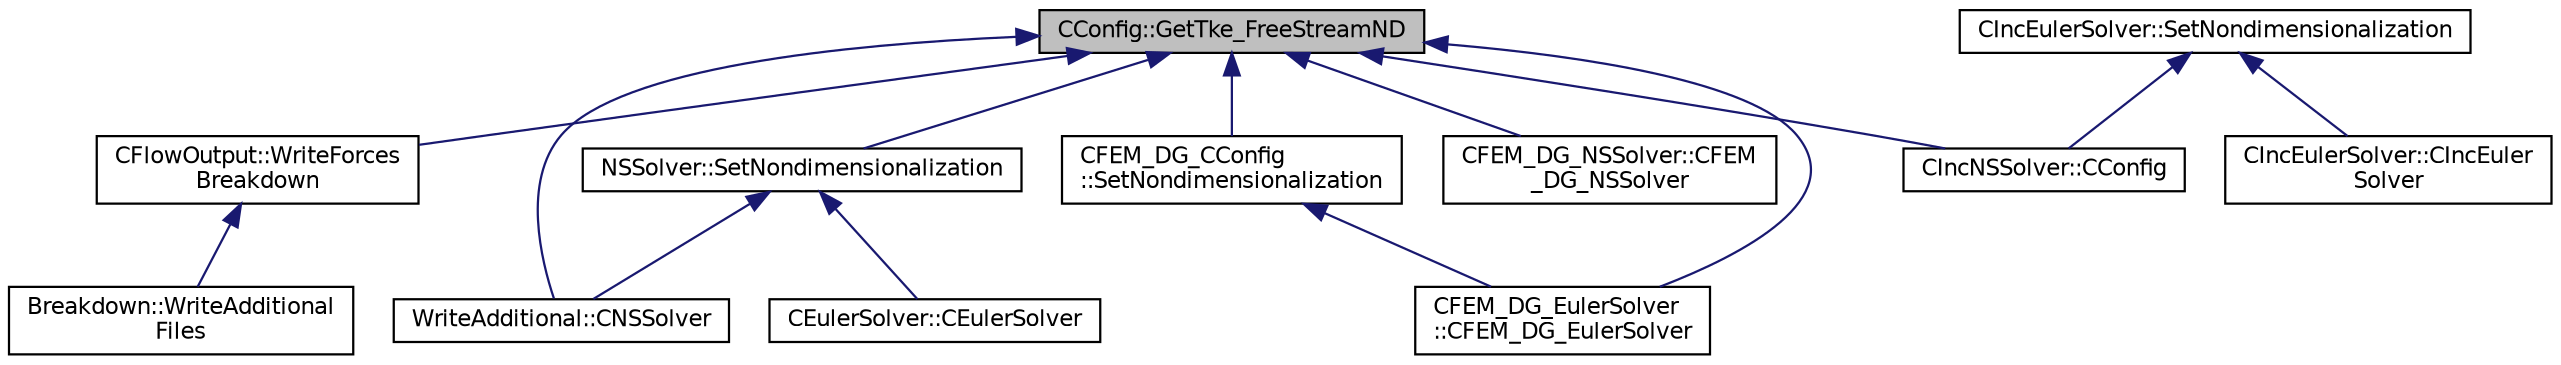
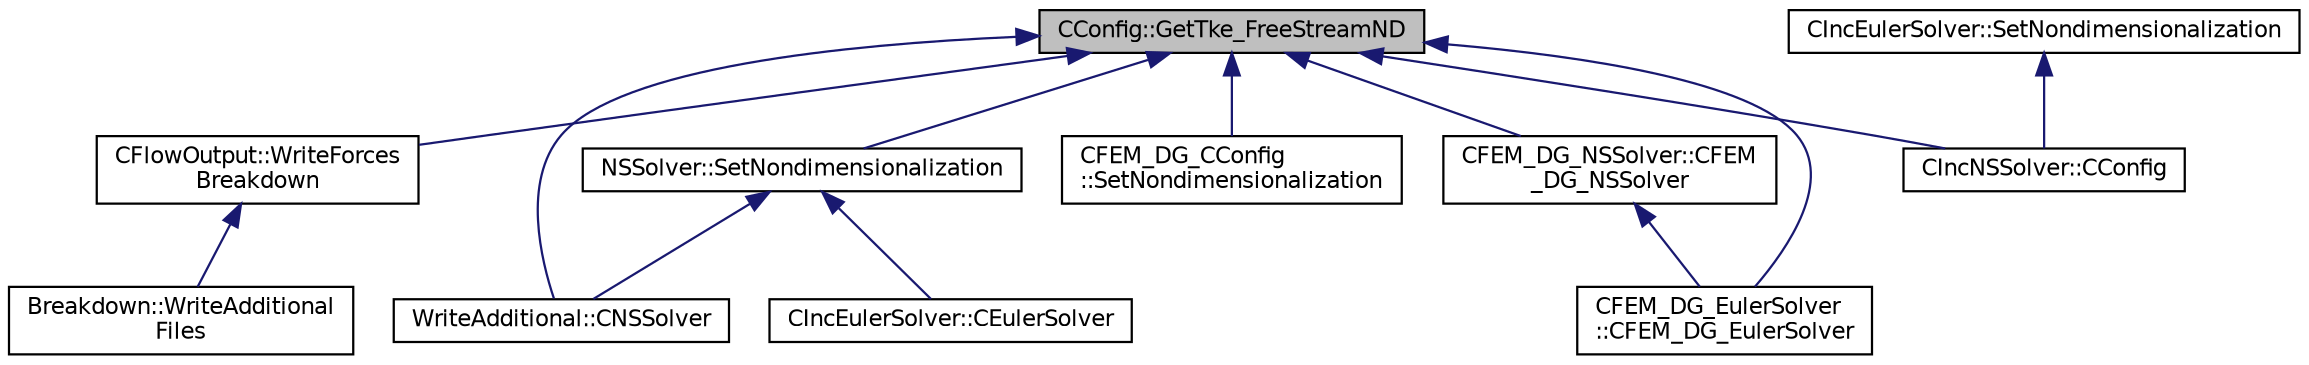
(2388, 170) -> none
(1408, 250) -> (1674, 254)
(935, 321) -> (951, 321)
